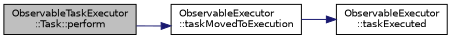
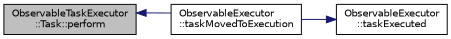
(149, 26) -> (159, 13)
